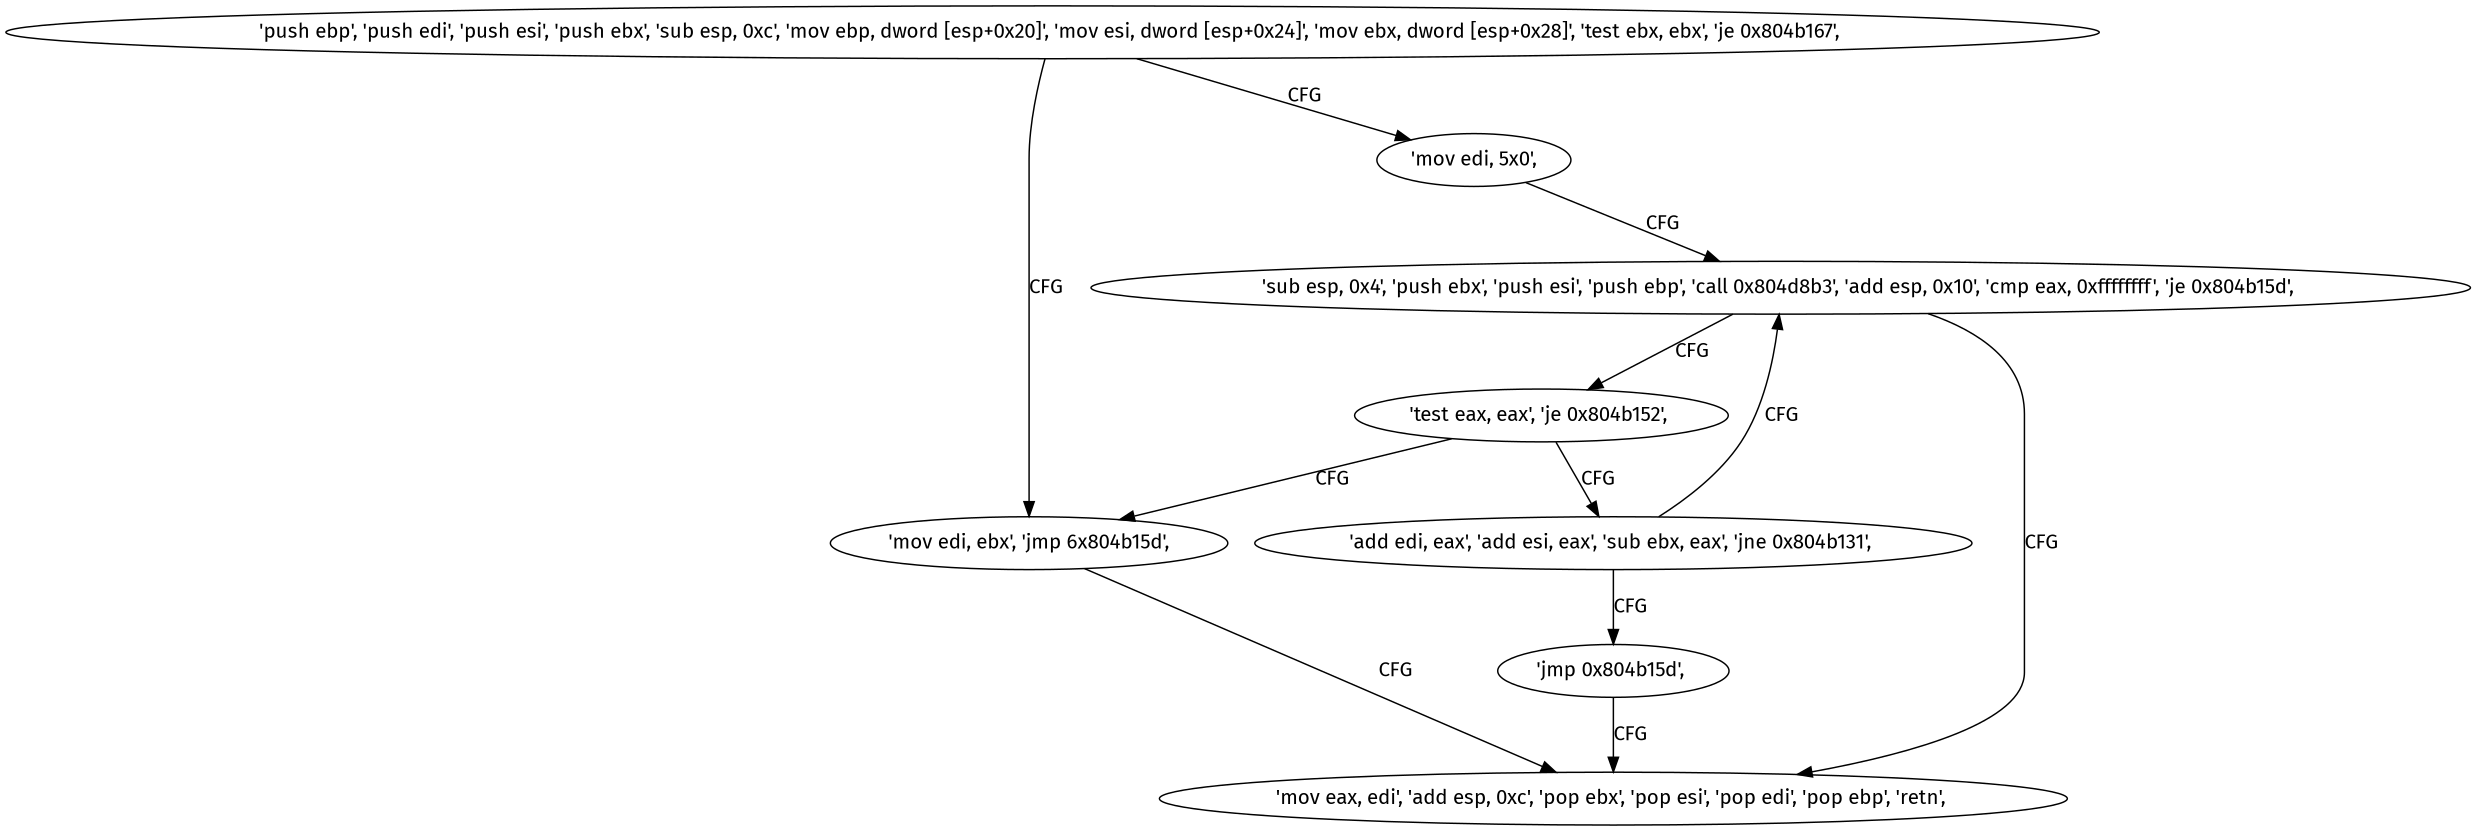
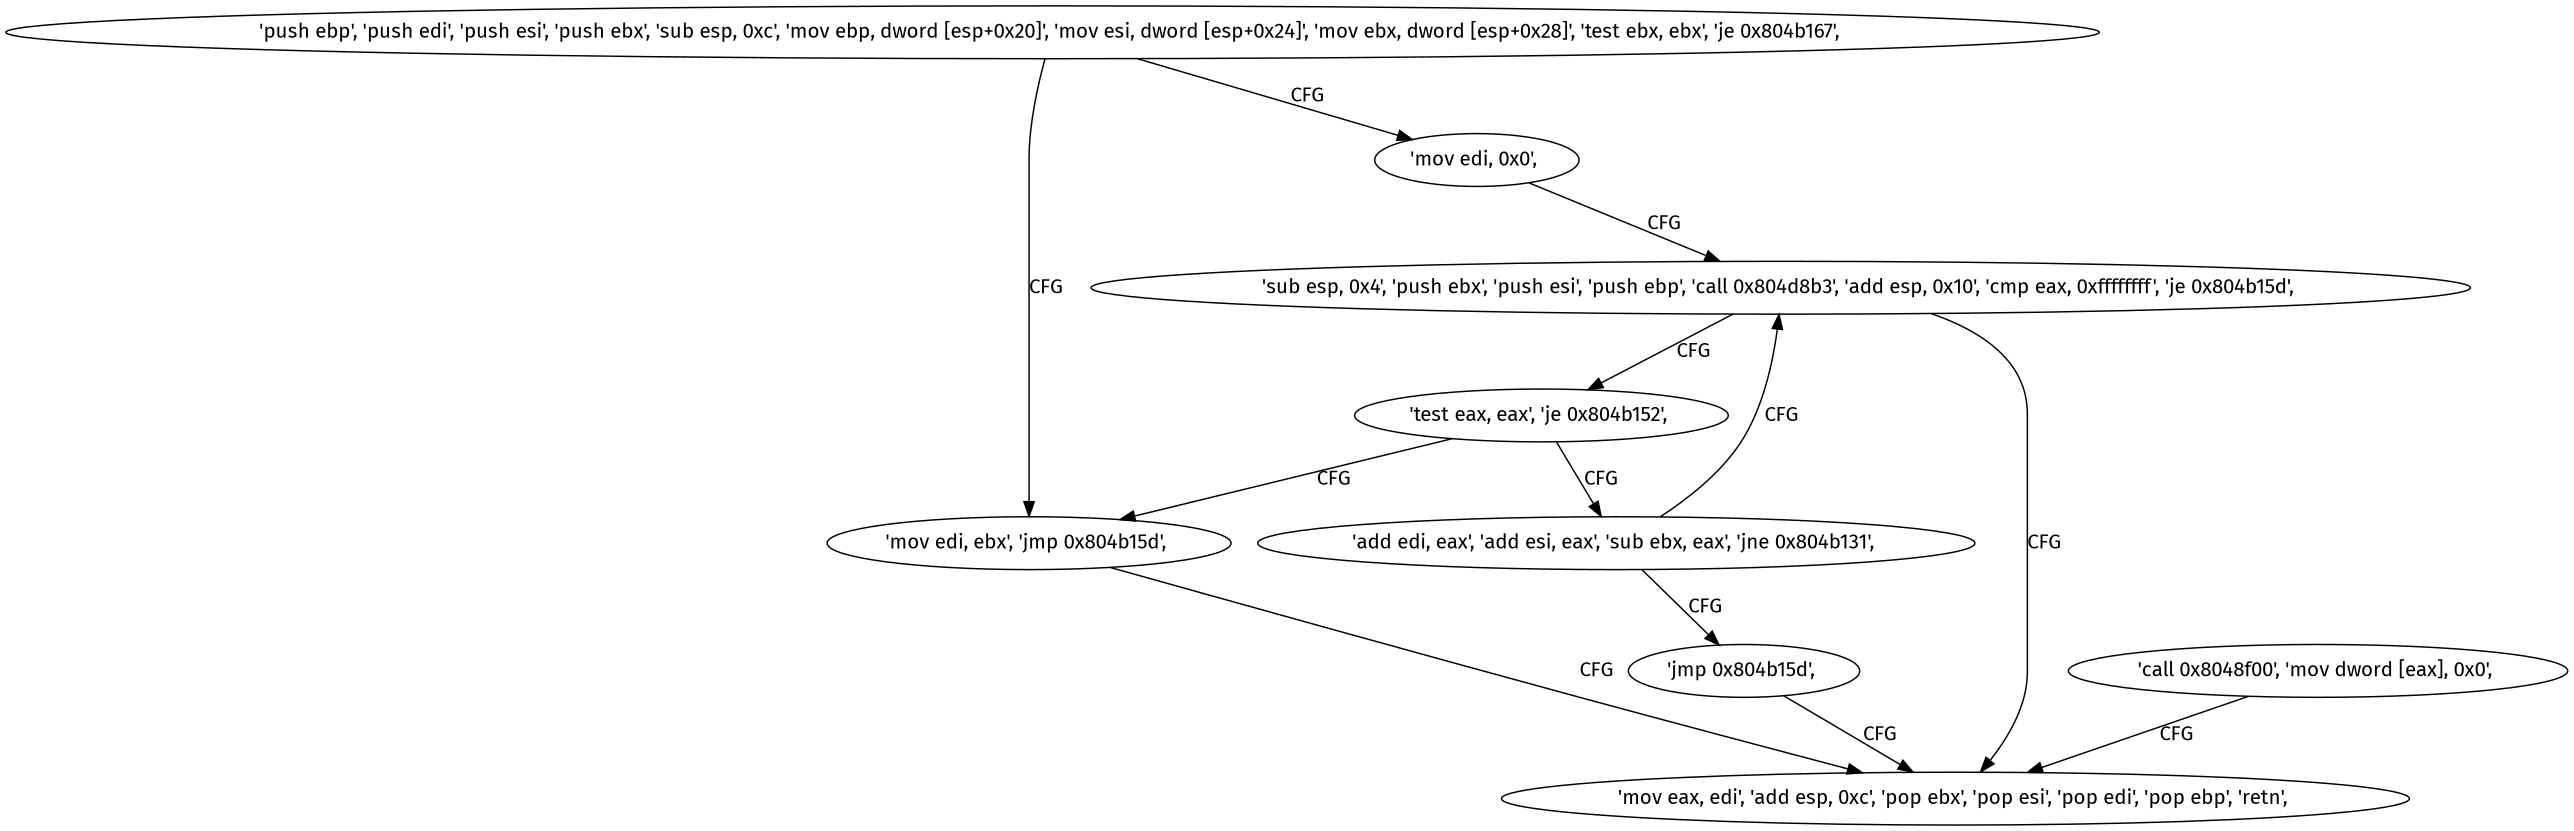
(1474, 160) -> (1477, 160)
(1029, 543) -> (1029, 543)
none -> (2318, 671)
